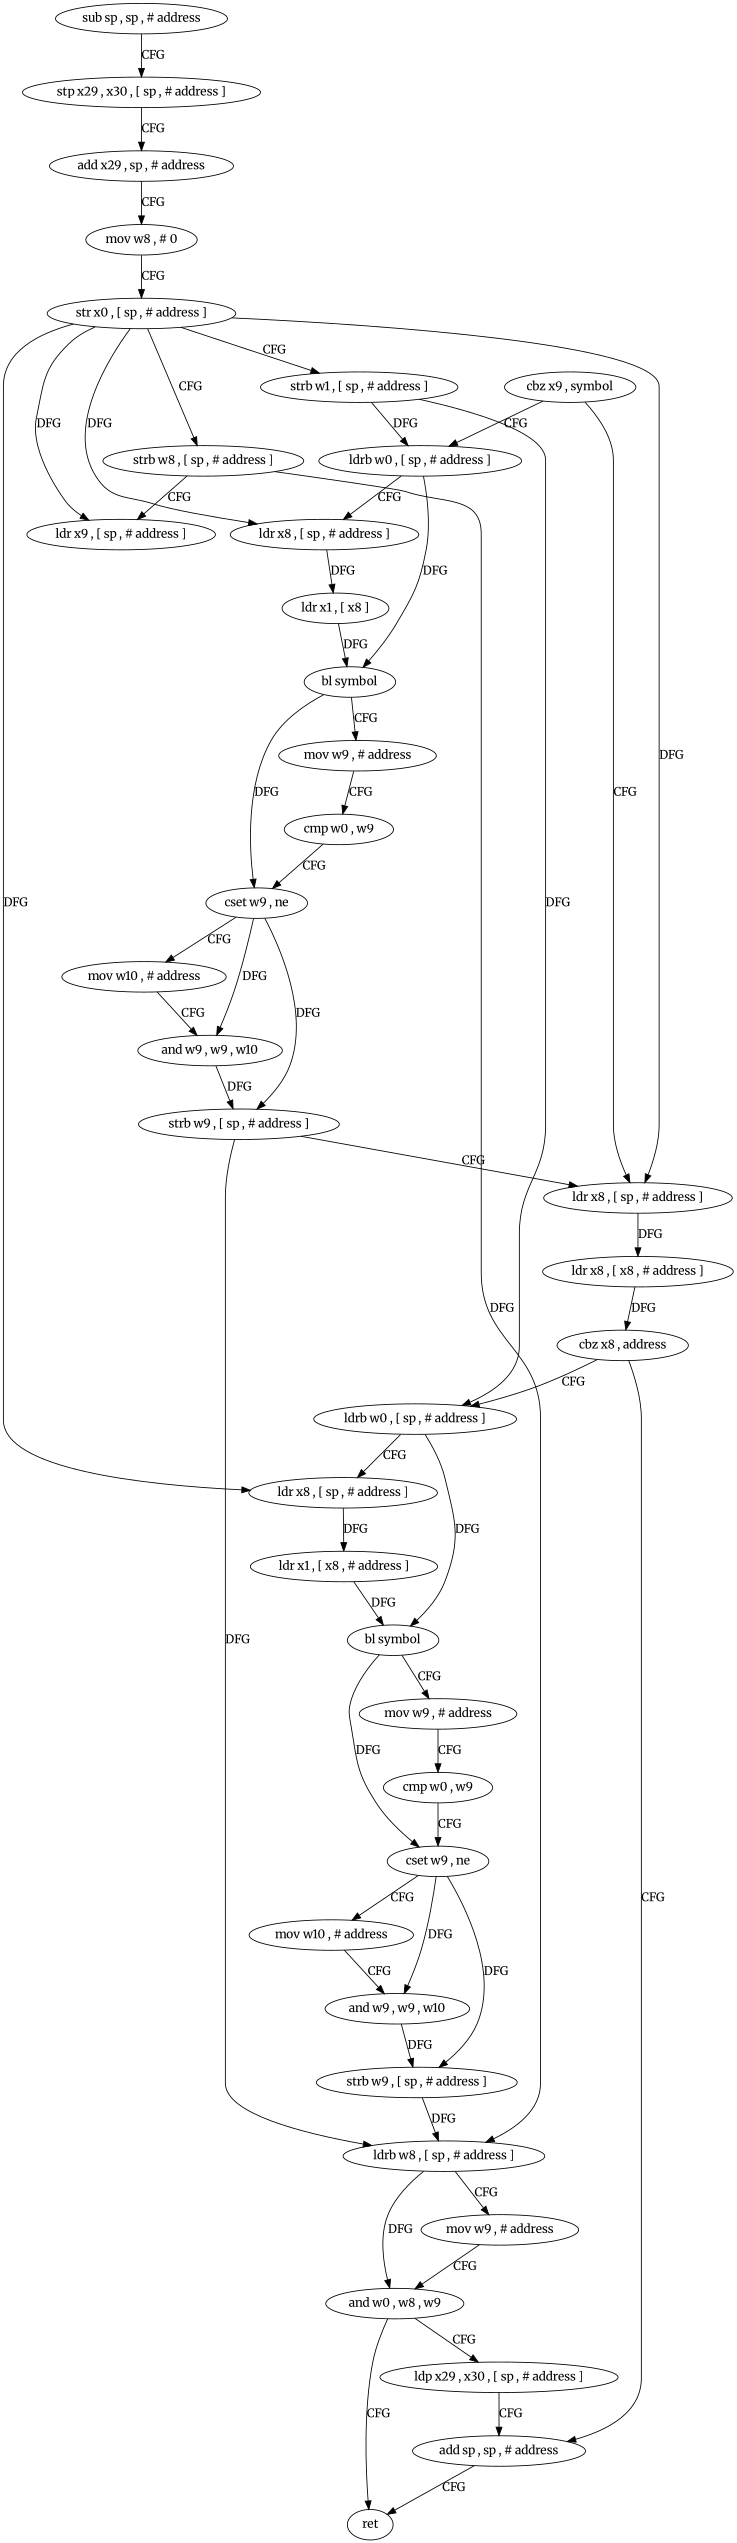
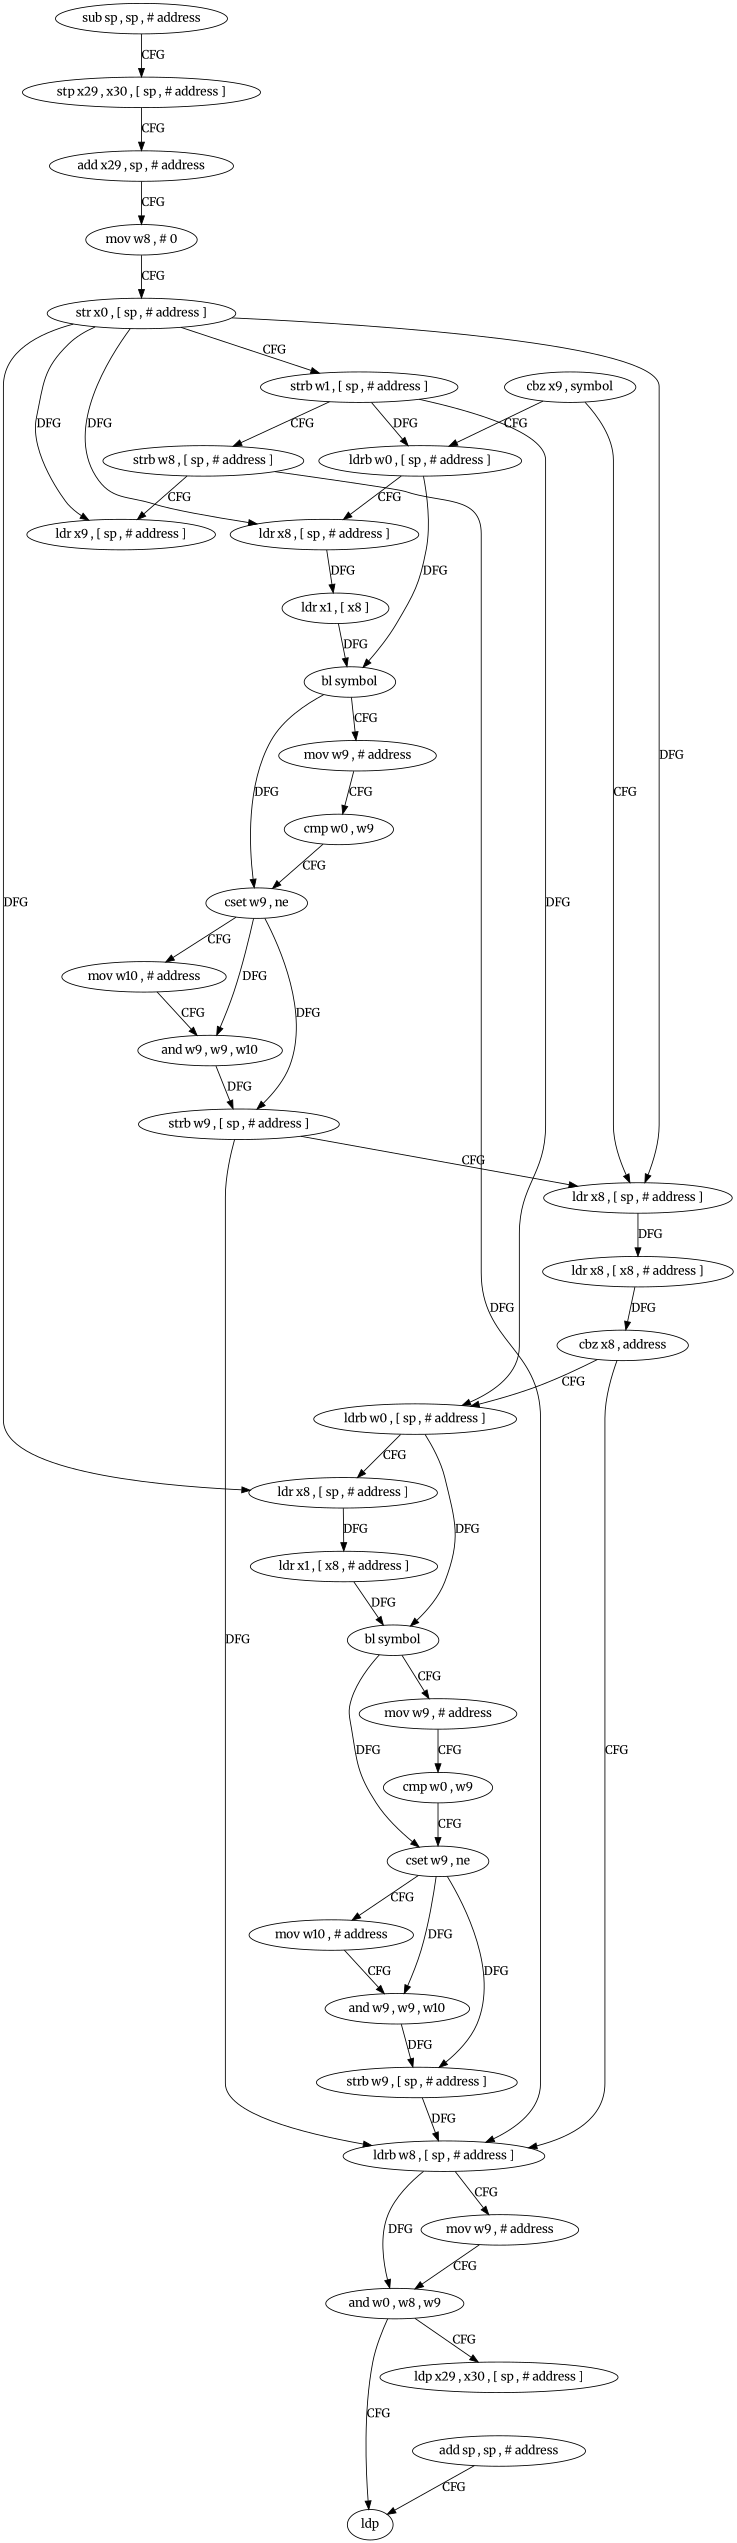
(171, 383) -> (285, 422)
(641, 1917) -> (605, 1771)
(499, 2410) -> none
(370, 2525) -> (370, 2525)
